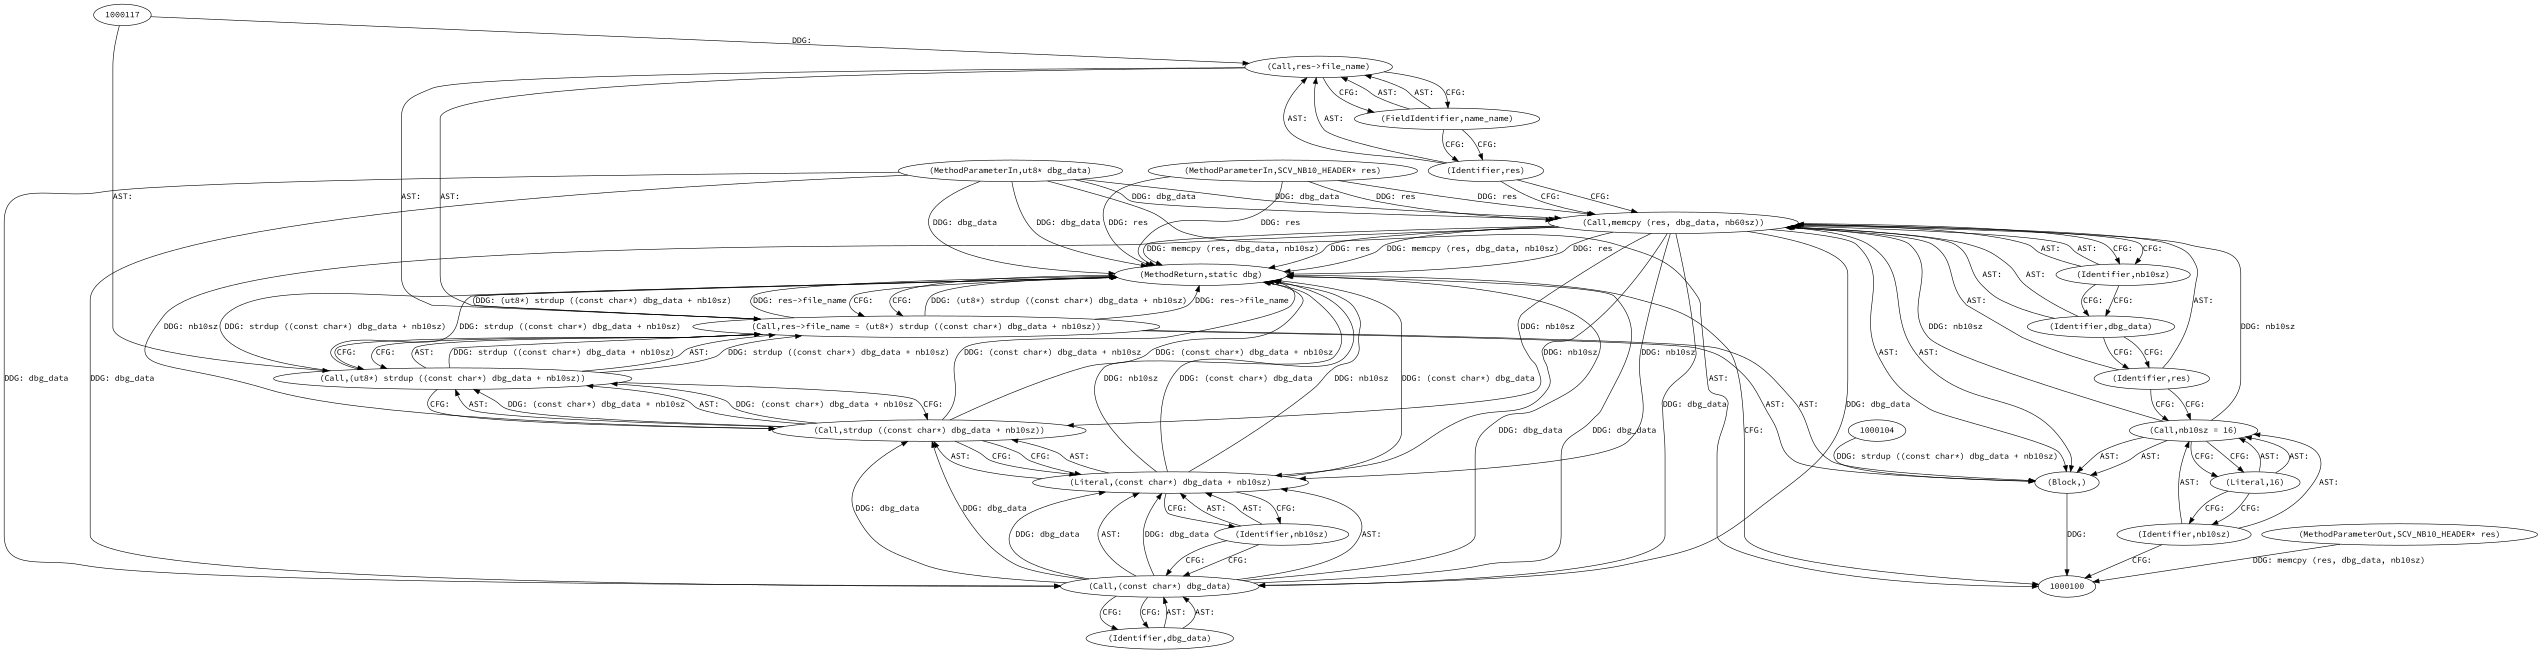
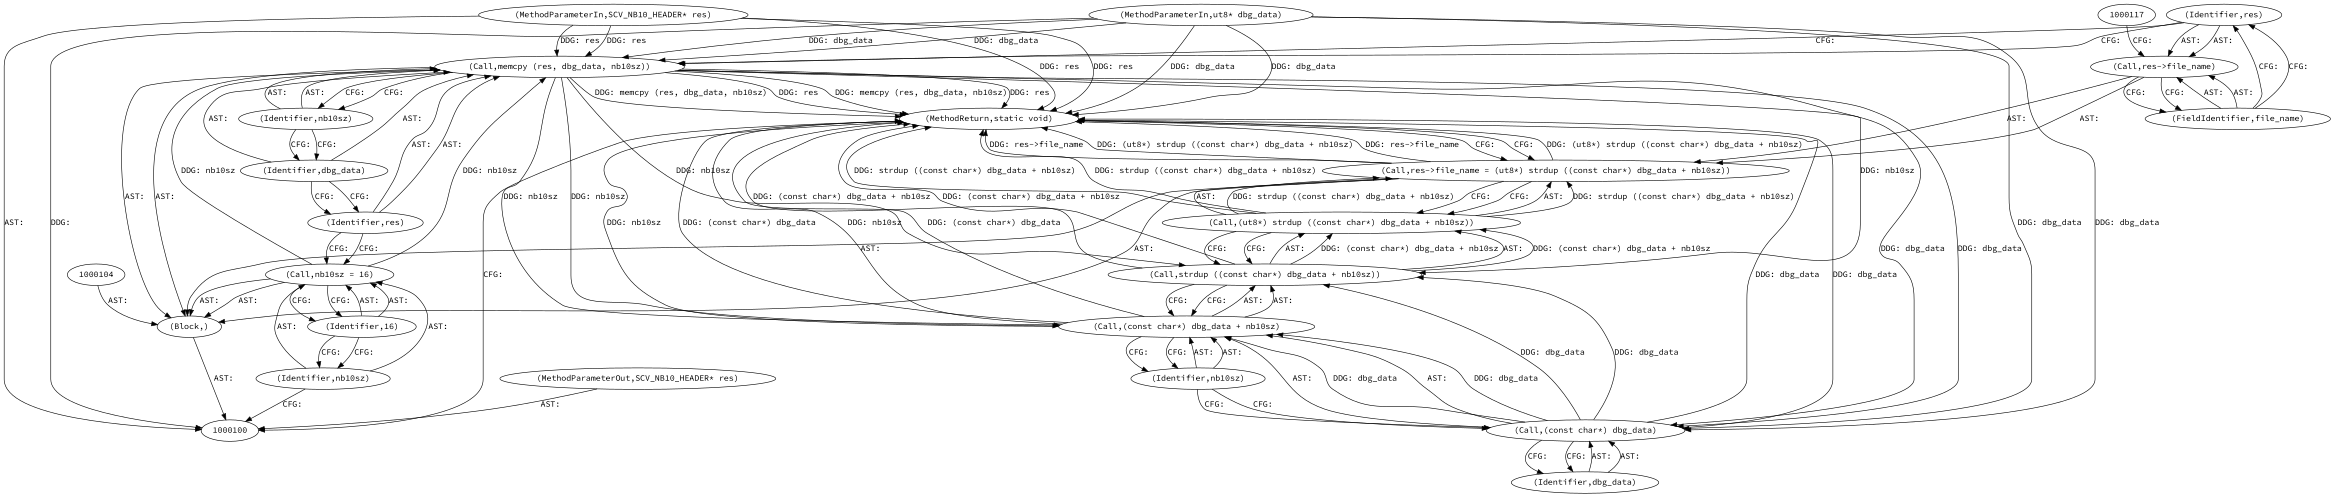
(804, 41) -> (2145, 41)
none -> (4, 80)
(1447, 119) -> (2238, 119)
(1673, 223) -> (560, 67)
(1201, 275) -> (989, 119)
(113, 285) -> none
(1721, 379) -> (63, 223)
(1948, 457) -> (121, 301)
(1171, 483) -> (1187, 327)
(2255, 483) -> (362, 327)
(2080, 535) -> (226, 379)
(2339, 560) -> (553, 405)
